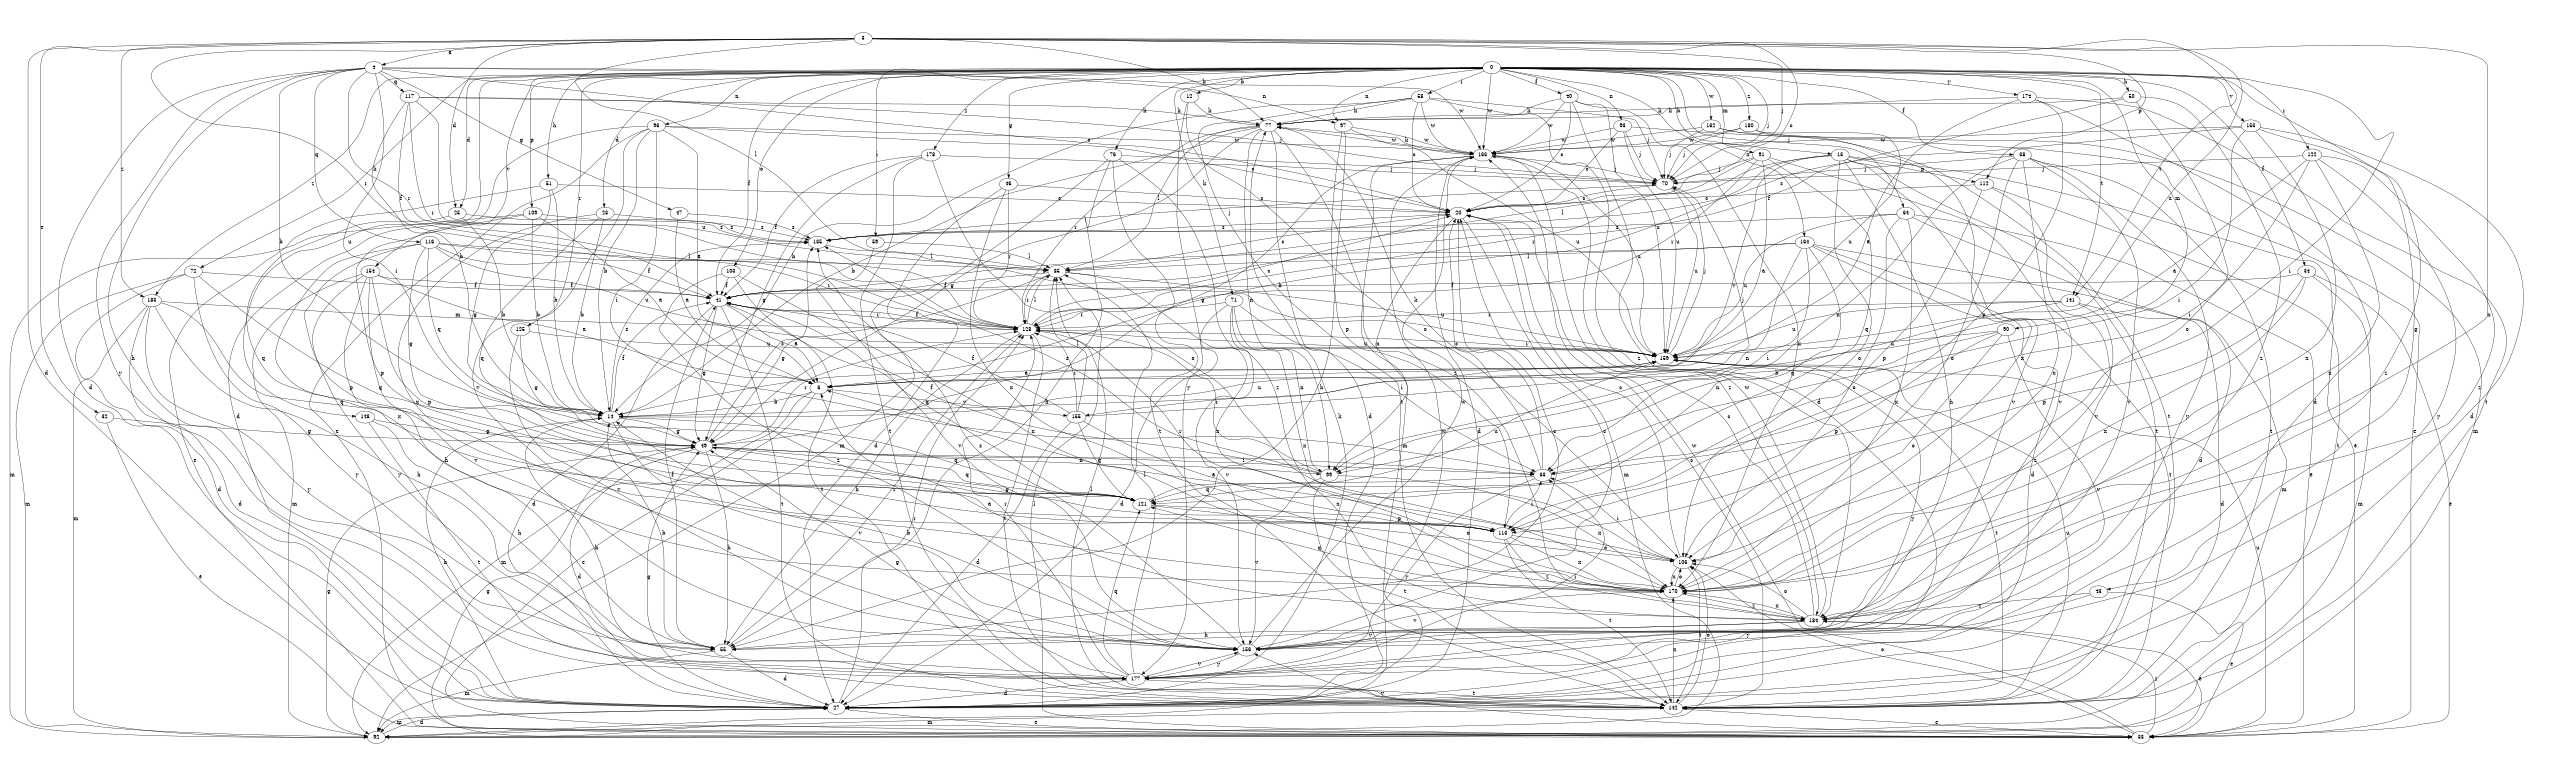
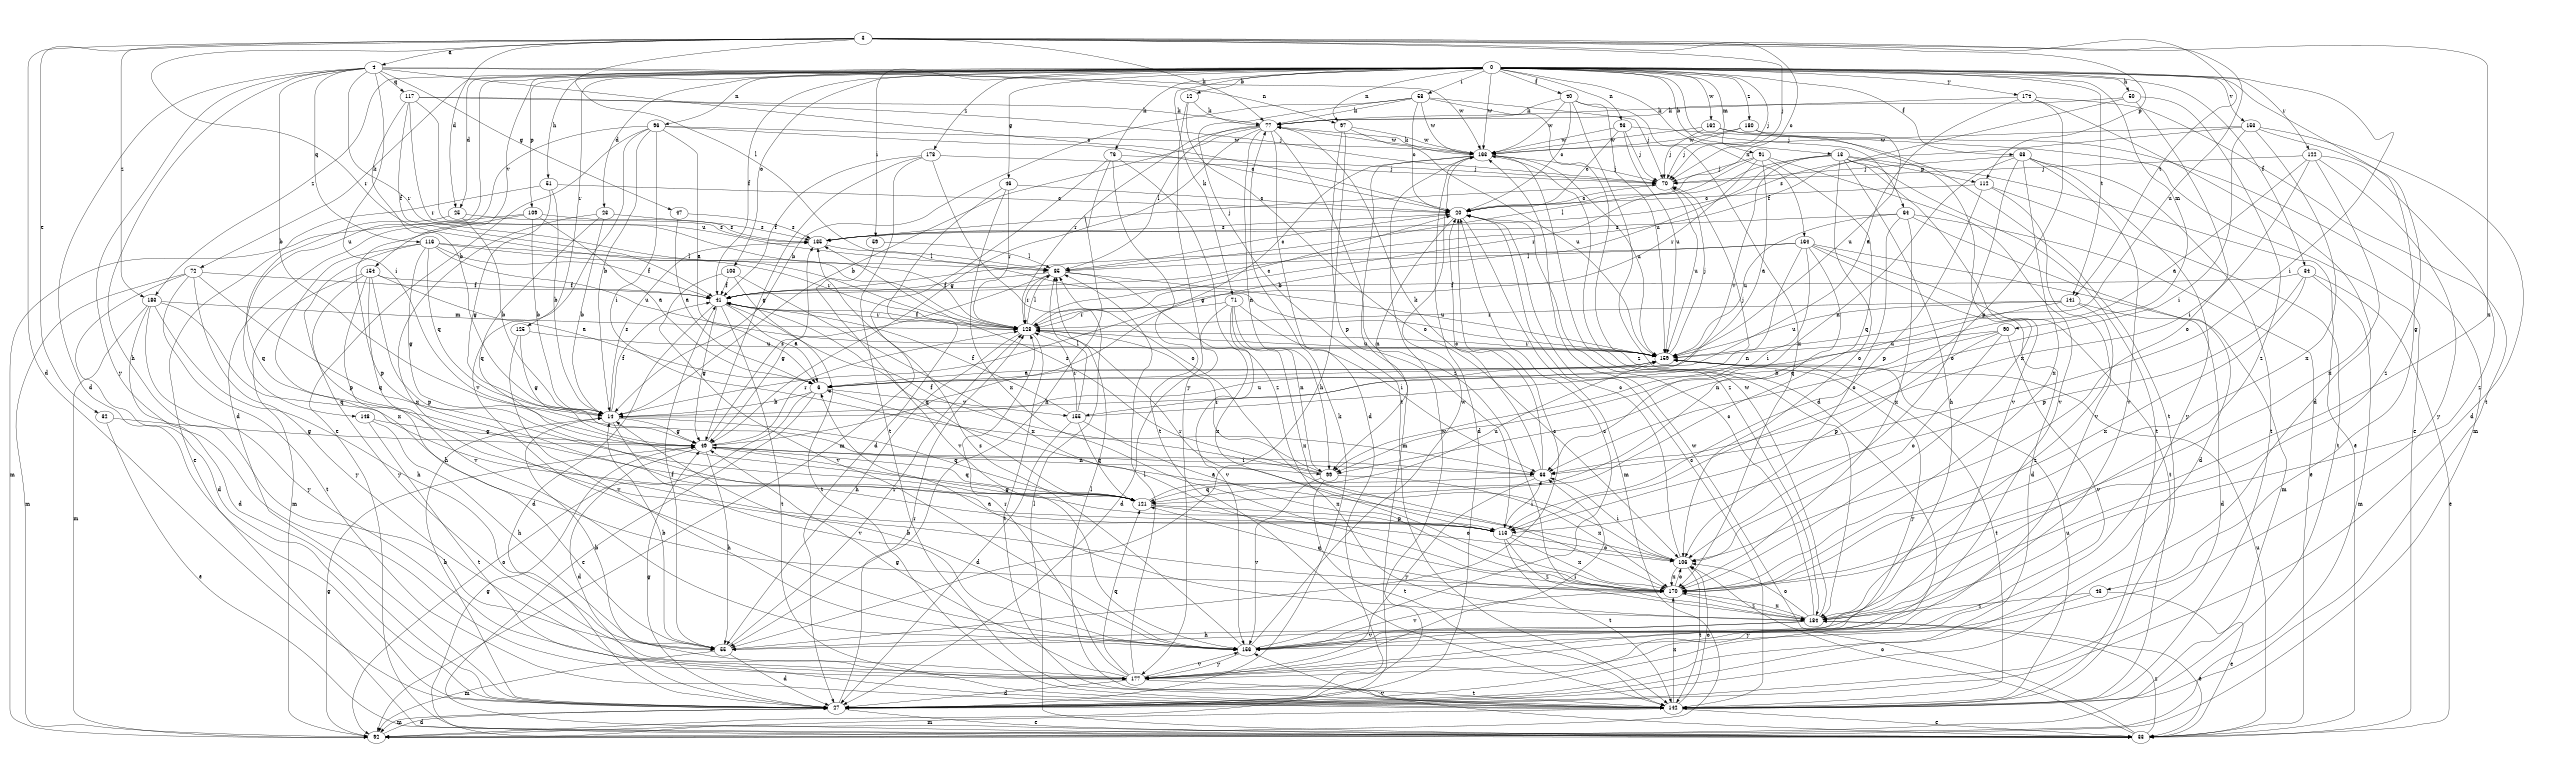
(838, 461) -> (838, 461)
(504, 563) -> (504, 563)
none -> (810, 688)
